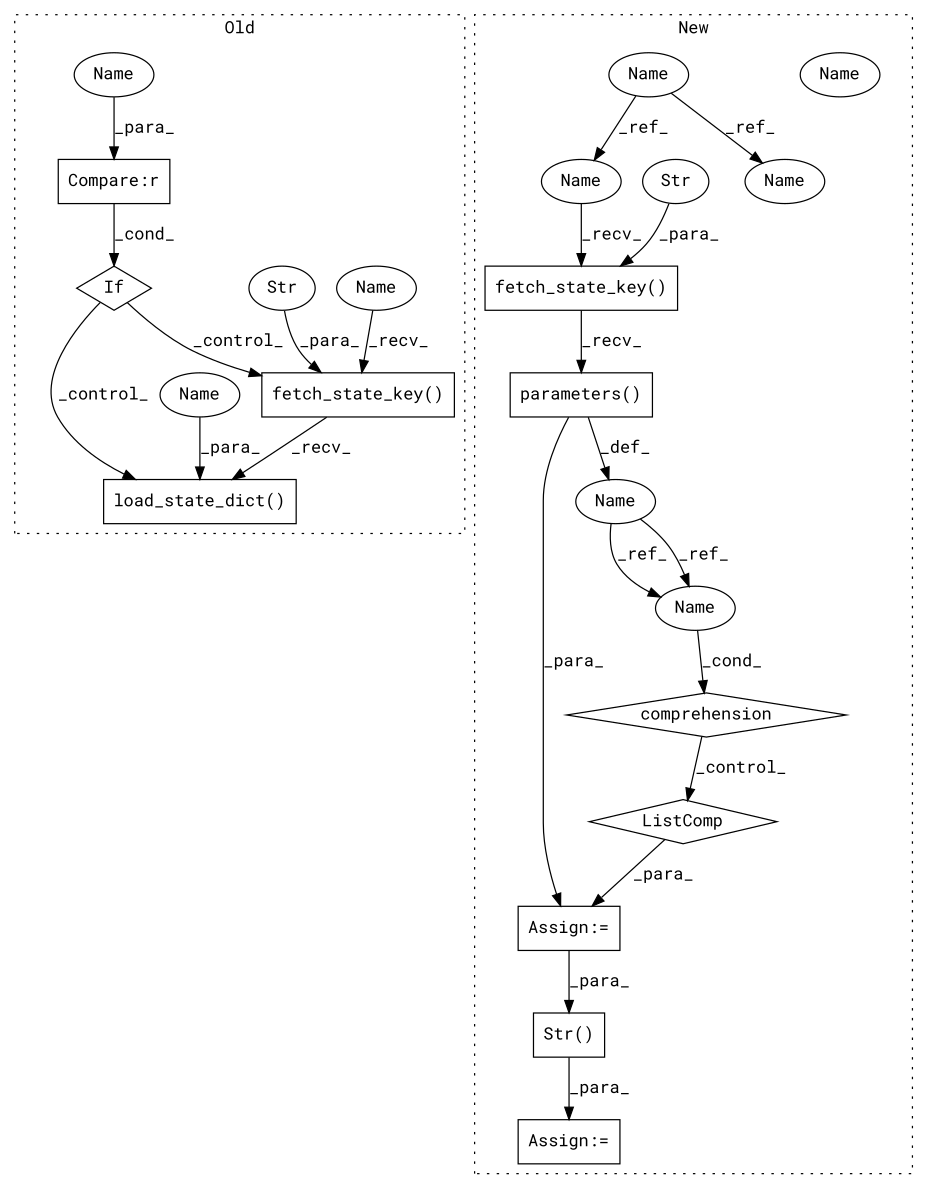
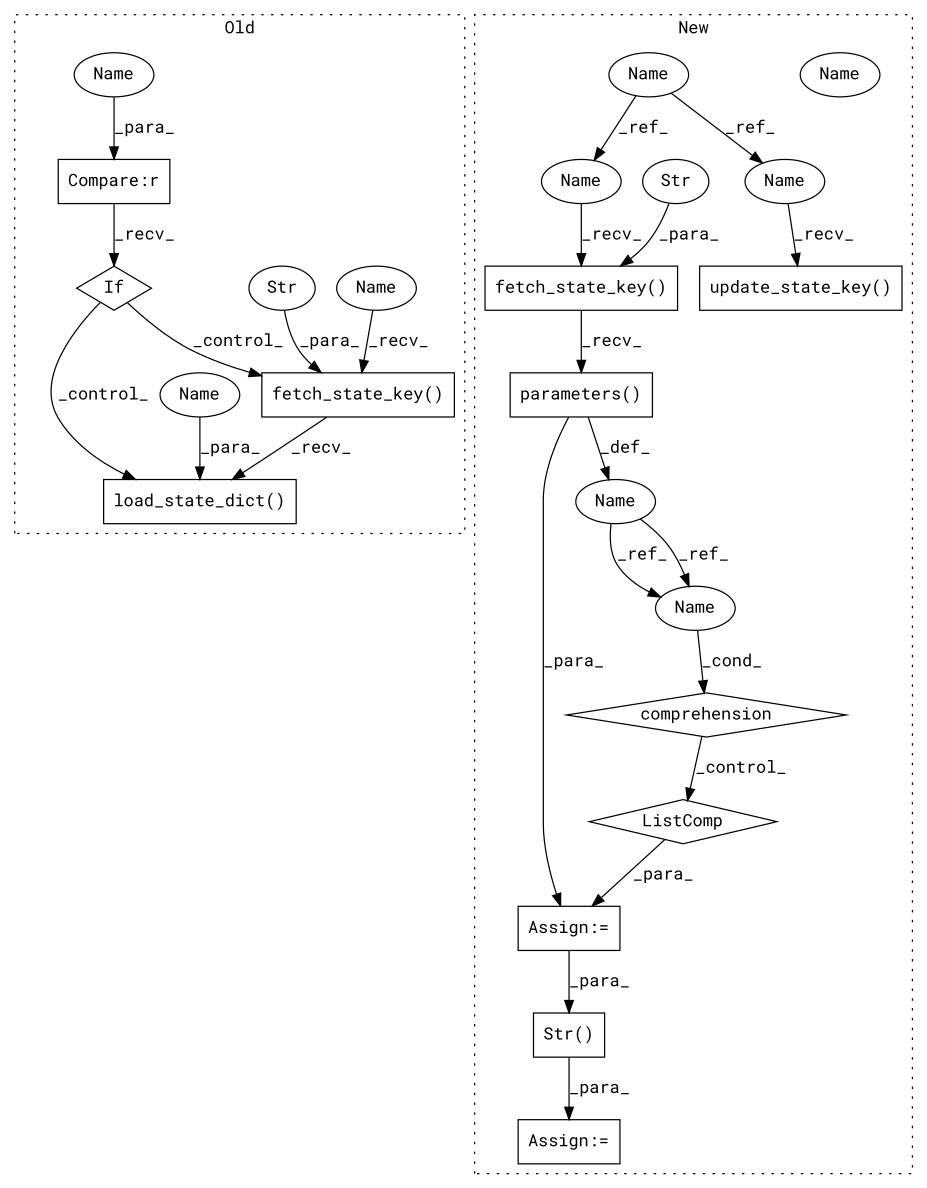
(145, 235) -> (145, 235)
none -> (801, 288)
